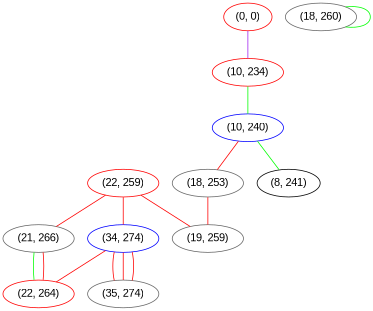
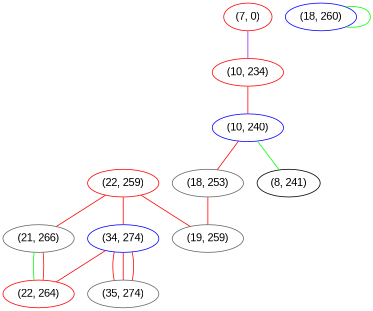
(248, 17) -> (248, 17)
(321, 17) -> (321, 17)
(248, 100) -> (248, 100)
